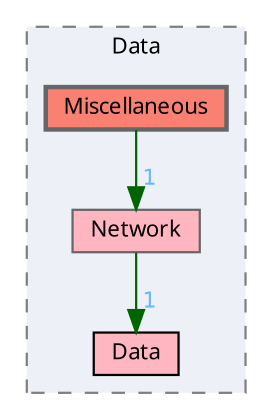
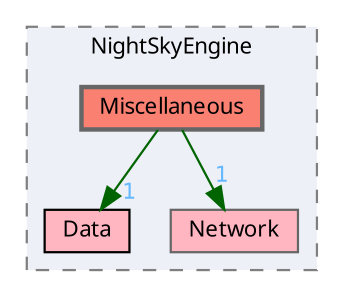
(136, 48) -> (172, 48)
(136, 281) -> (136, 161)
